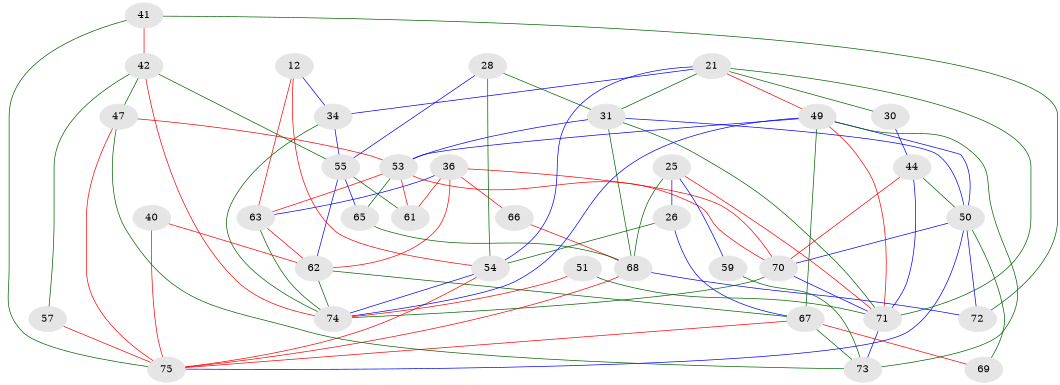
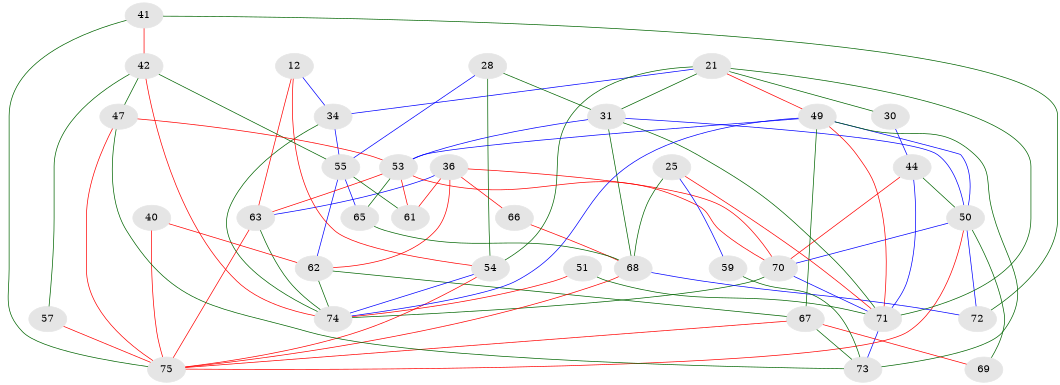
(564, 130) -> (564, 130)
(672, 218) -> none
(285, 243) -> (211, 294)
(565, 366) -> (565, 366)
